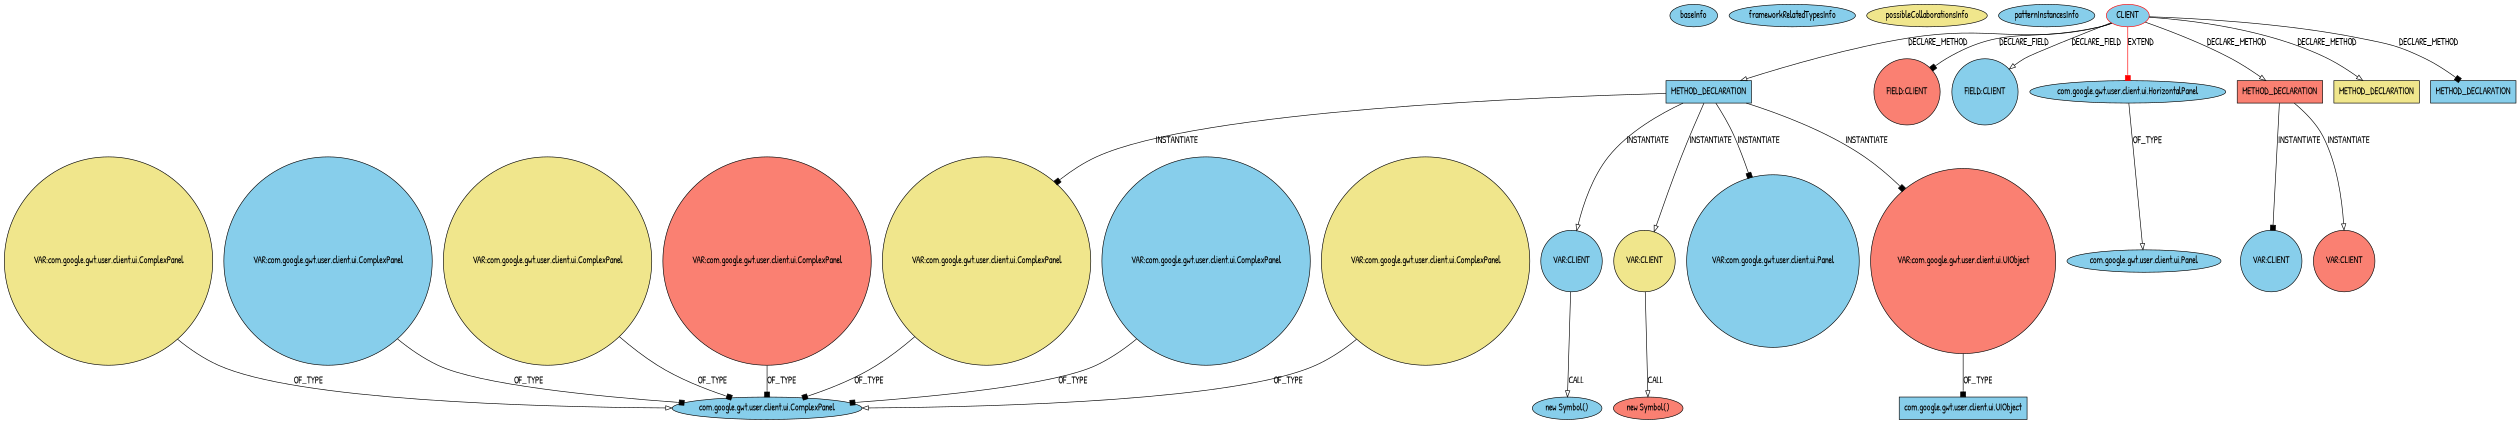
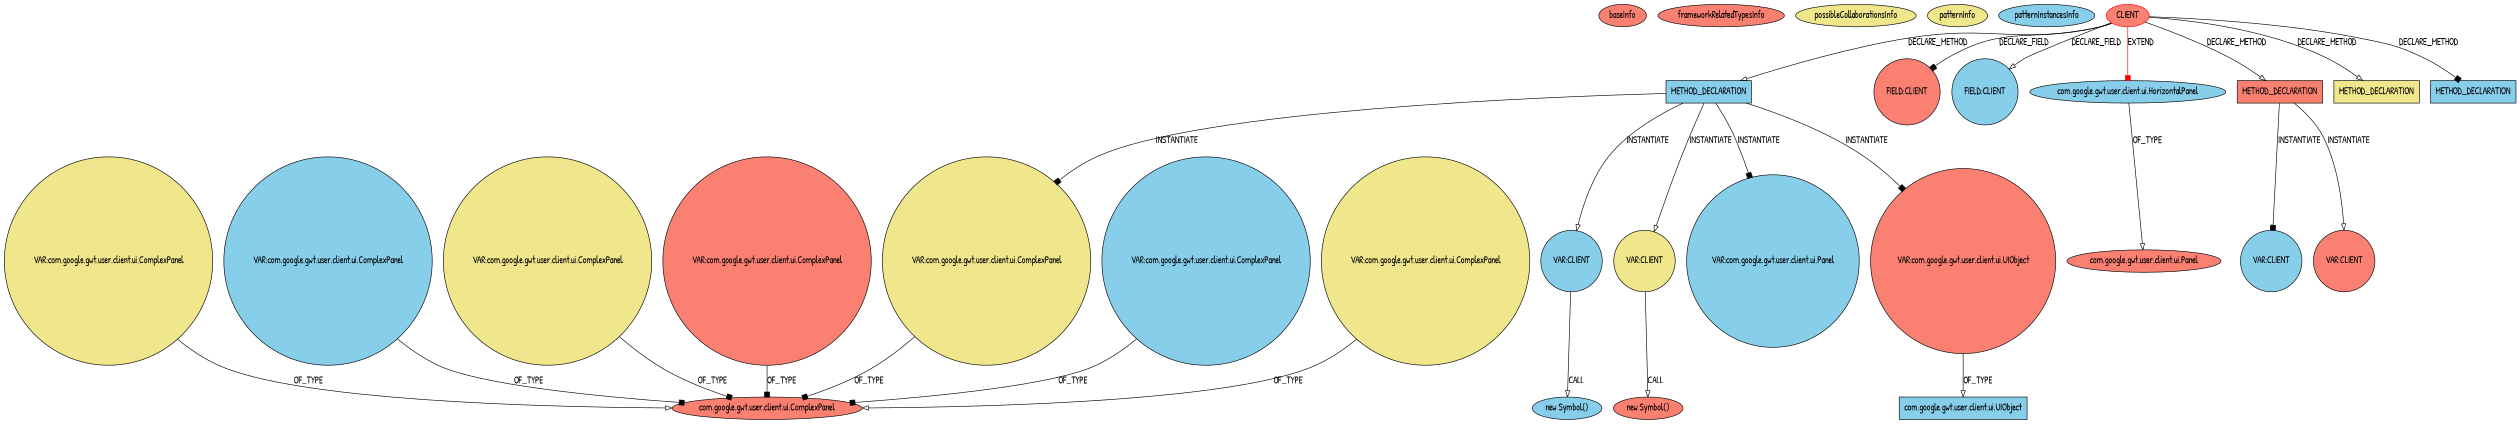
(1694, 16) -> (1623, 16)
(1792, 16) -> (1721, 16)
none -> (1958, 16)
(2128, 16) -> (2128, 16)
(2144, 261) -> (2144, 261)
(1963, 372) -> (1963, 372)
(767, 408) -> (767, 408)
